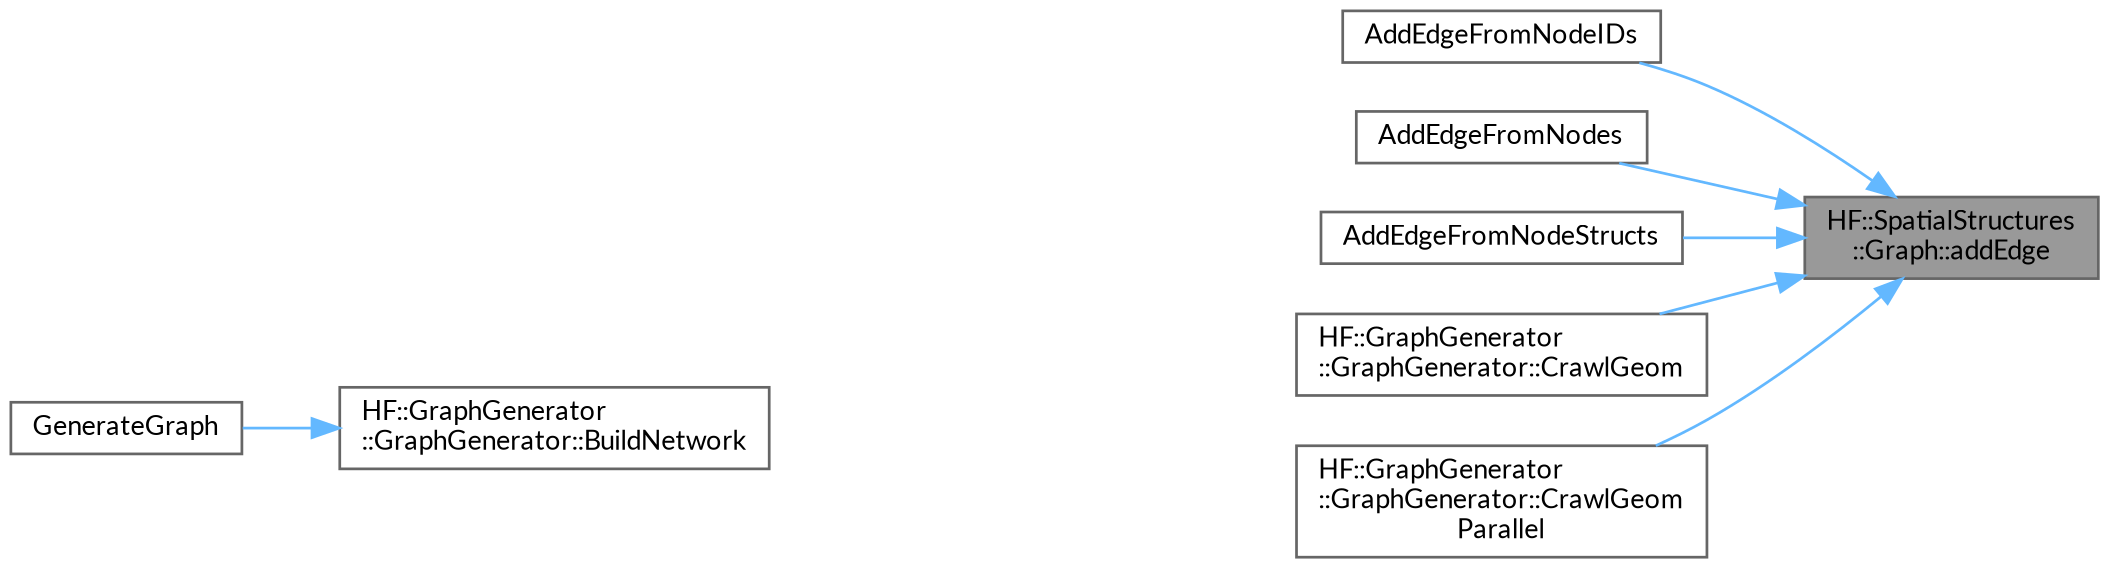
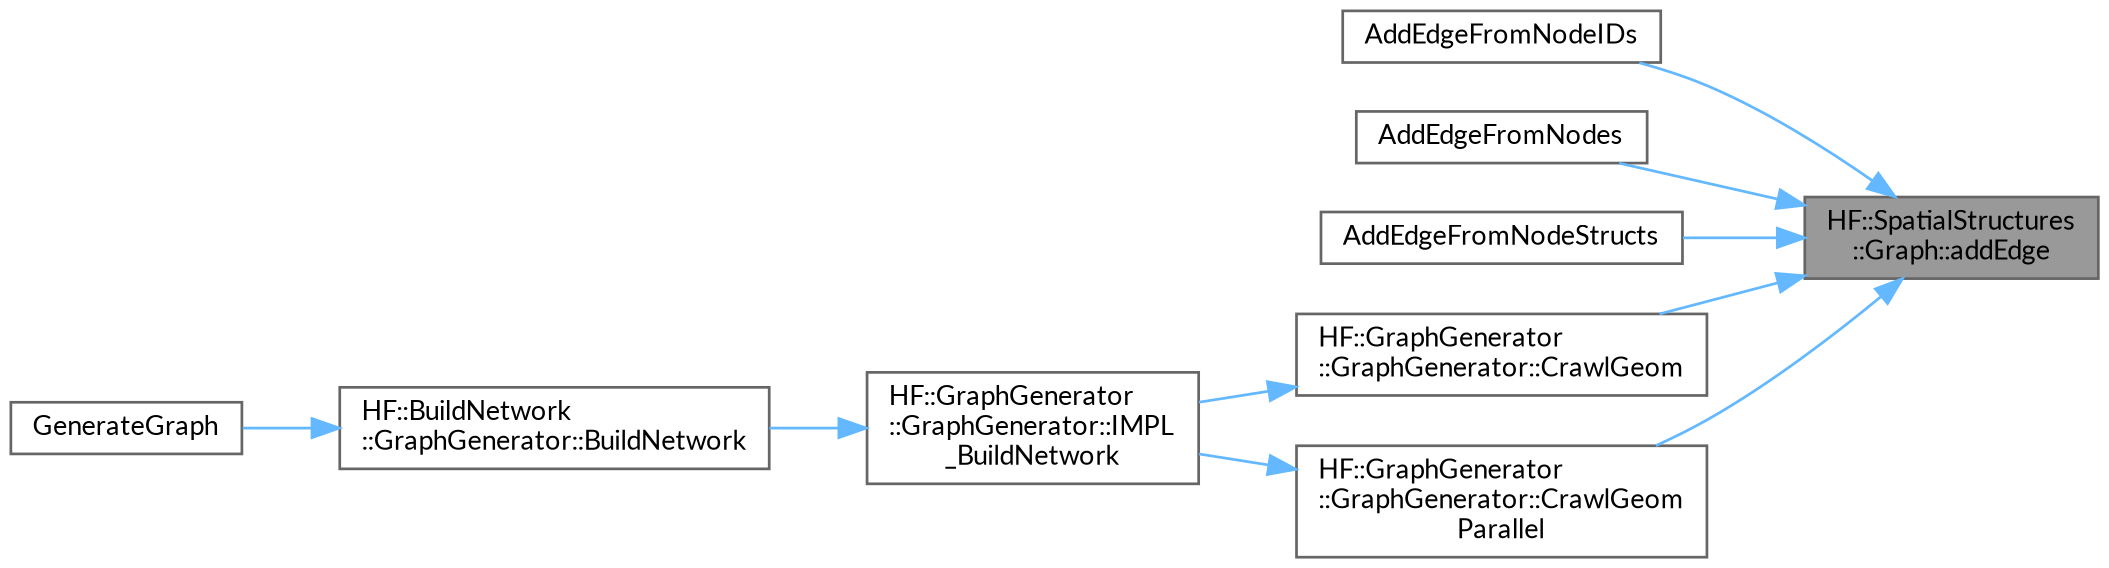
(554, 428) -> (554, 428)
none -> (1033, 428)
